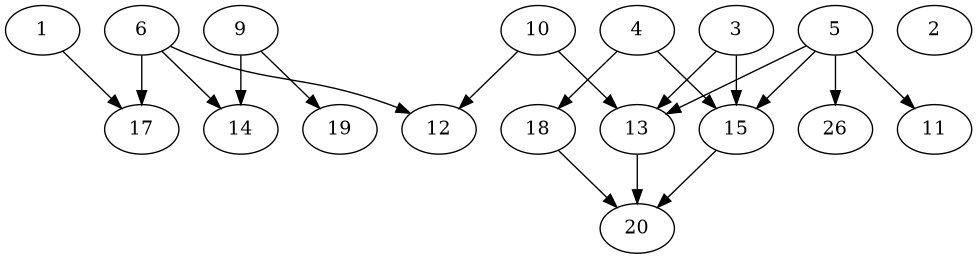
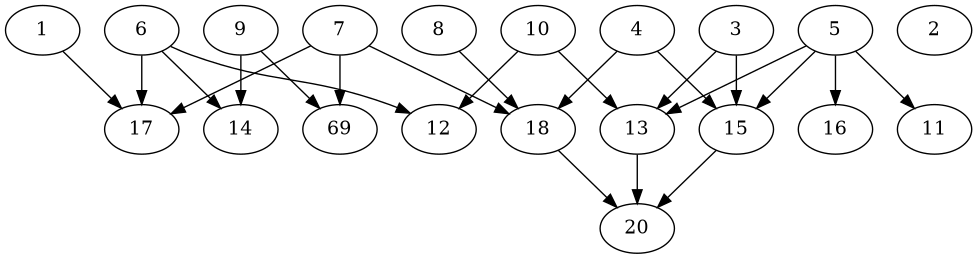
none -> (340, 30)
none -> (439, 30)
(340, 129) -> (340, 129)
(835, 129) -> (835, 129)
